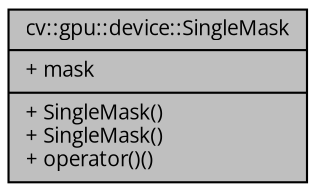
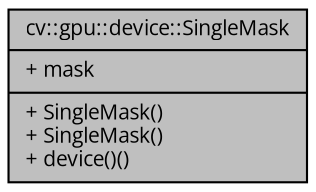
(91, 160) -> (78, 160)
